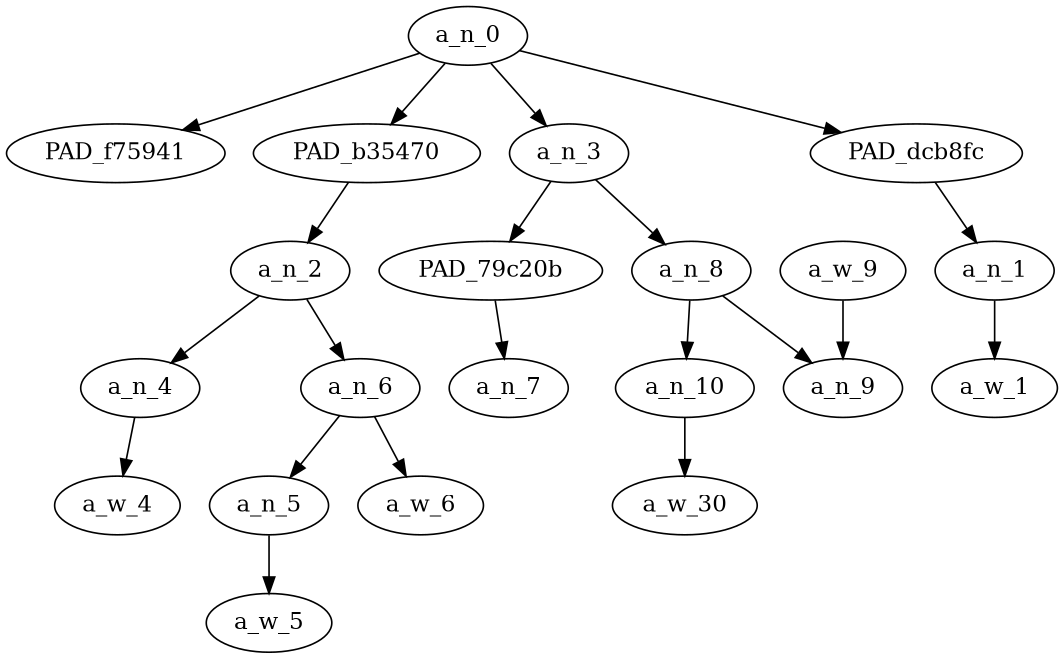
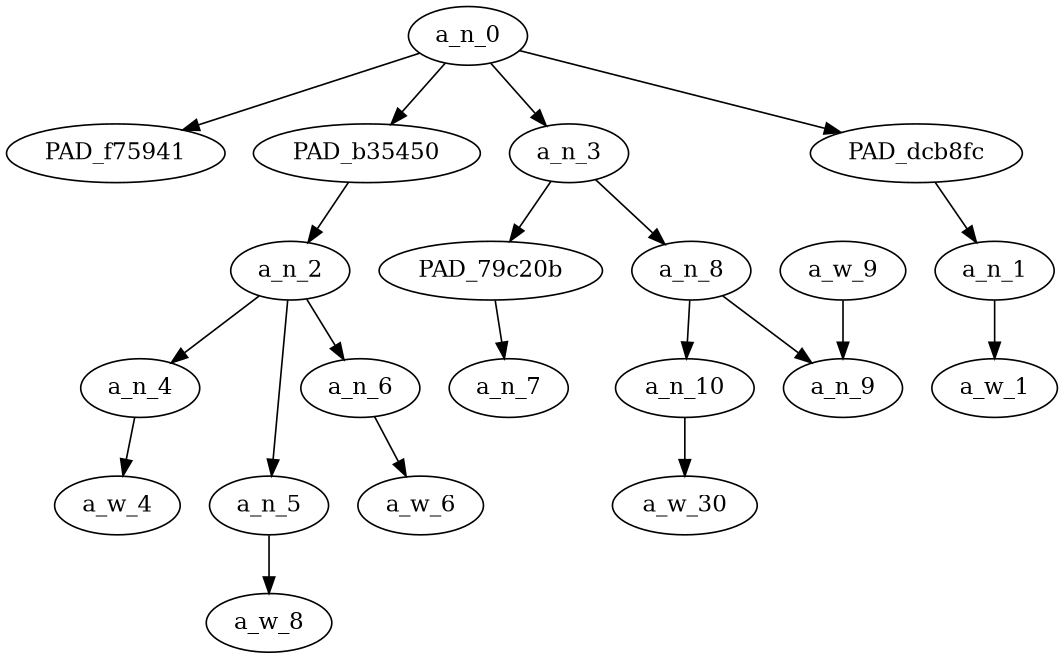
(367, 153) -> (367, 153)
(320, 440) -> (280, 380)
(269, 623) -> (269, 623)
